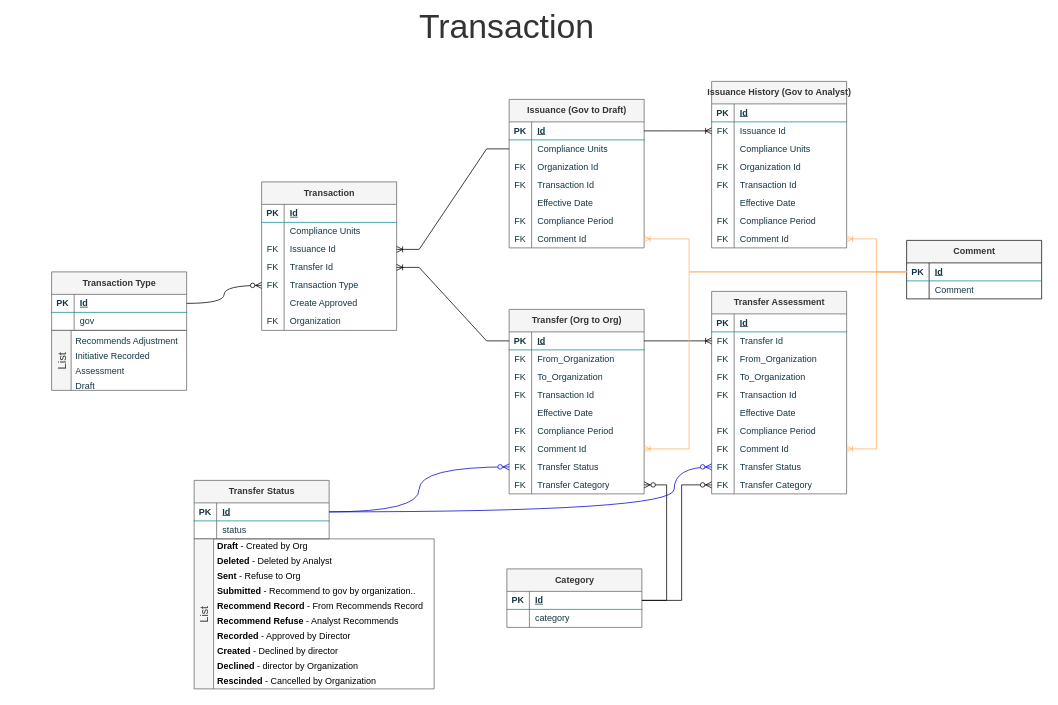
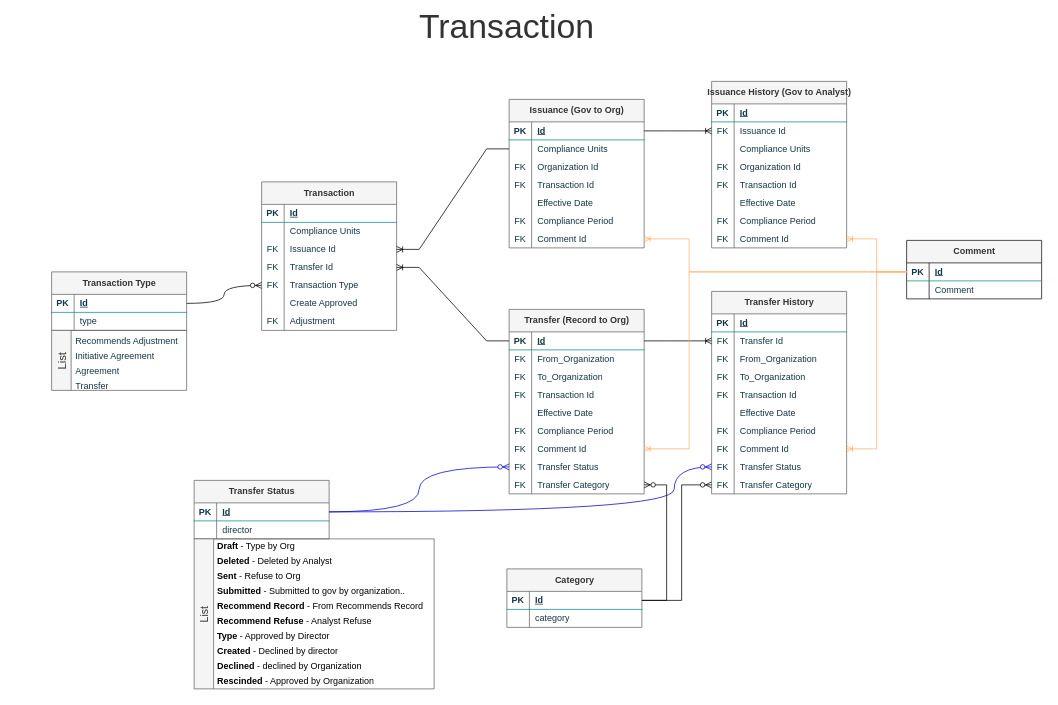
(577, 111) -> (577, 111)
(779, 303) -> (779, 303)
(87, 321) -> (90, 321)
(318, 321) -> (315, 321)
(577, 321) -> (577, 321)
(119, 356) -> (121, 356)
(101, 371) -> (98, 371)
(88, 386) -> (96, 386)
(237, 530) -> (241, 530)
(268, 546) -> (260, 546)
(320, 591) -> (319, 591)
(305, 621) -> (294, 621)
(289, 636) -> (279, 636)
(295, 666) -> (294, 666)
(300, 681) -> (300, 681)
